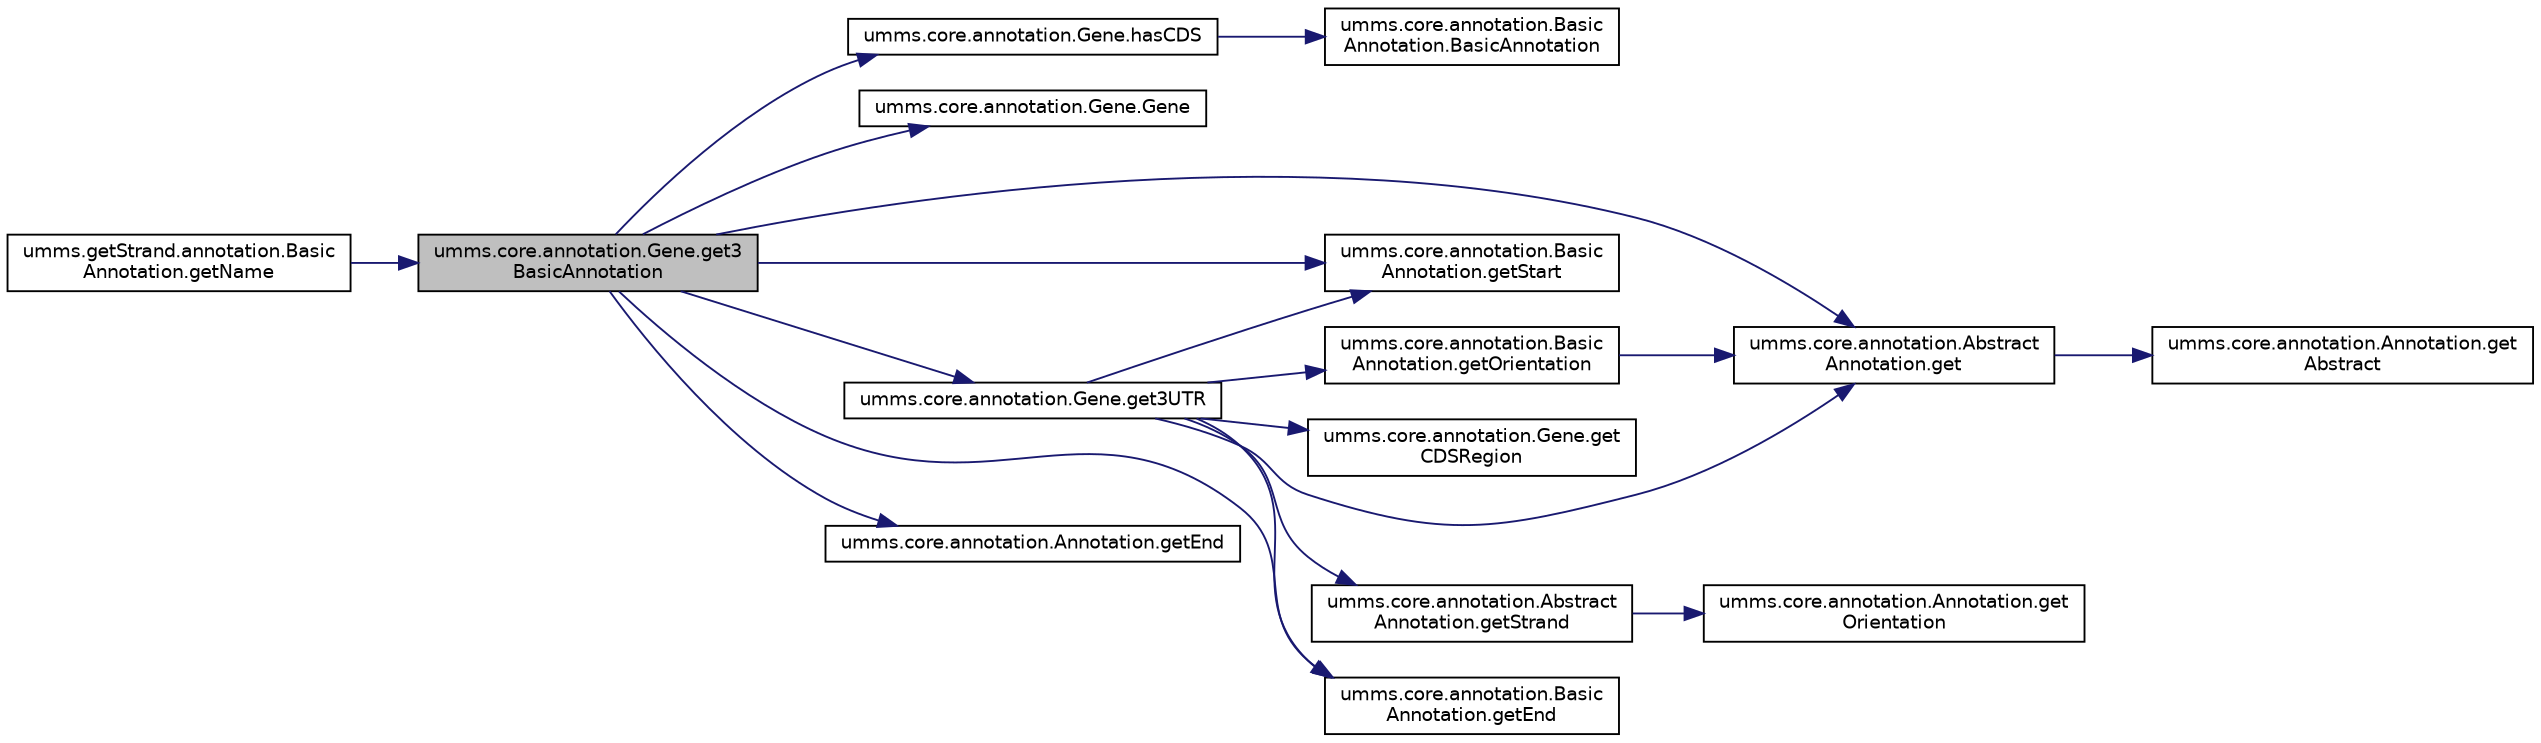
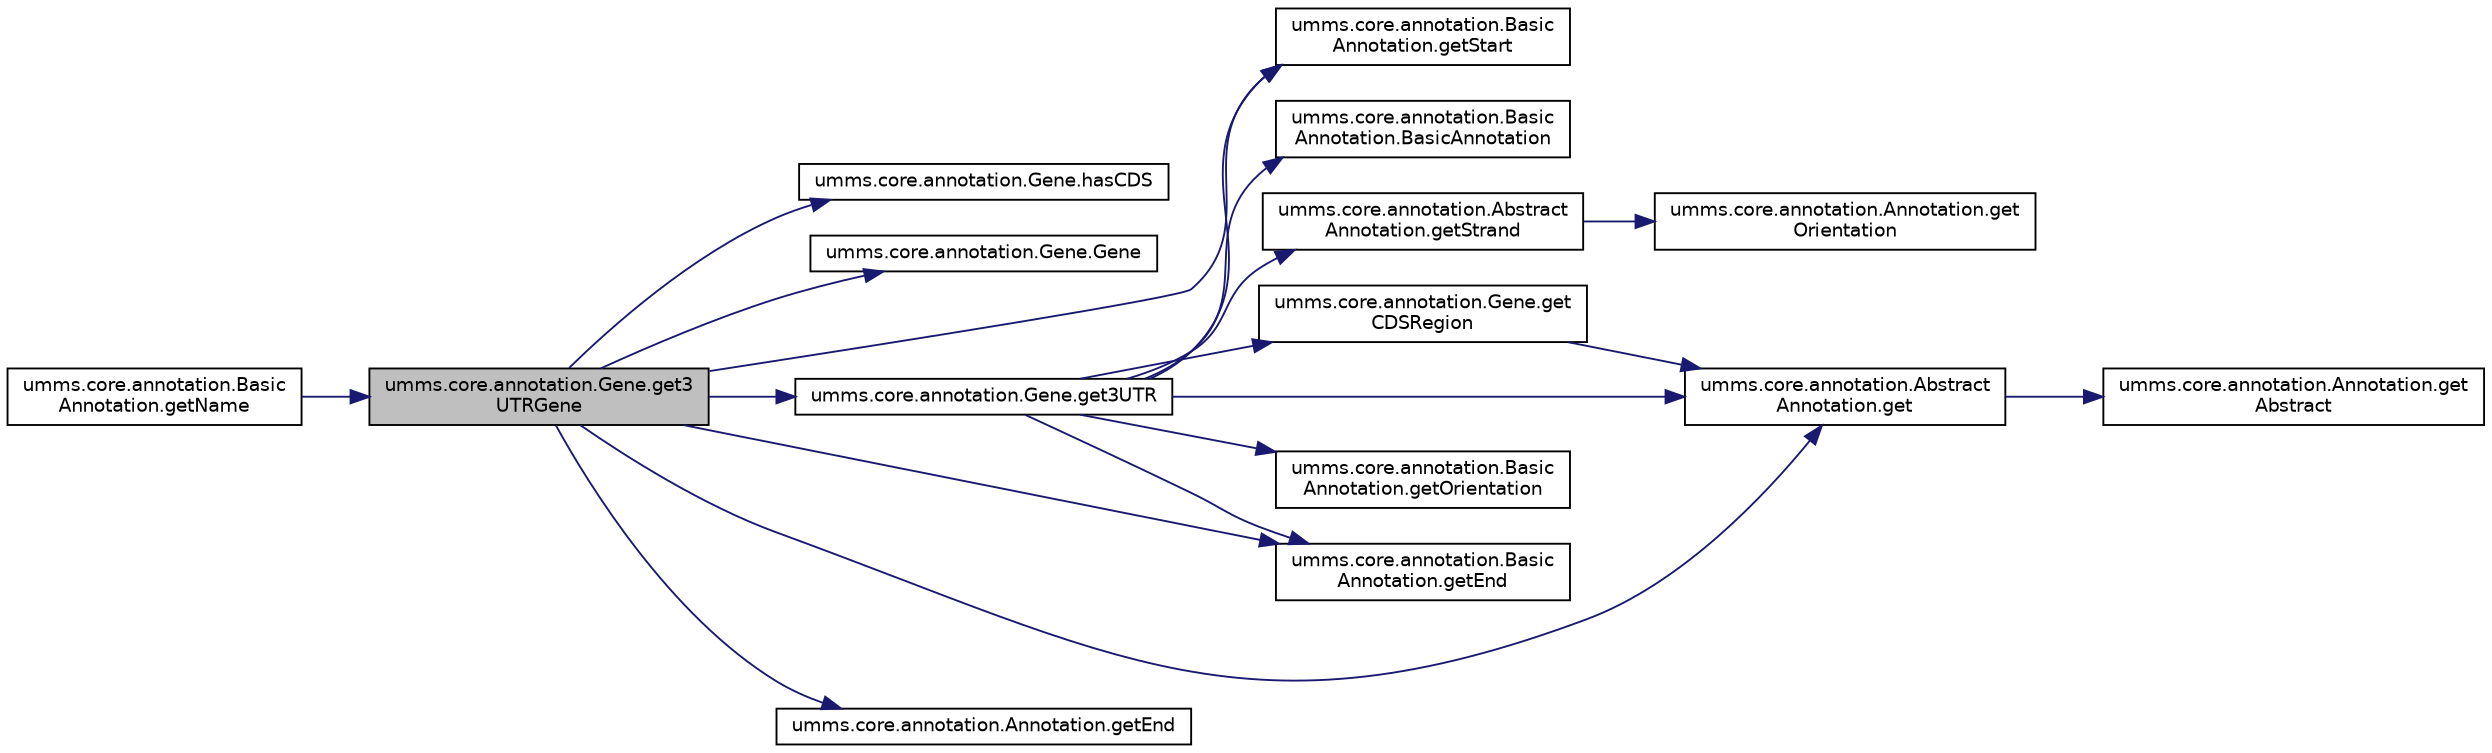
(1262, 37) -> (1224, 285)
(179, 263) -> (155, 397)
(588, 263) -> (539, 397)
(1667, 355) -> (1625, 353)
